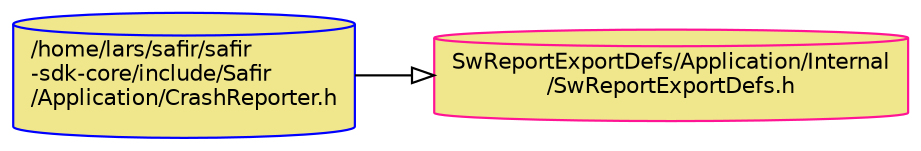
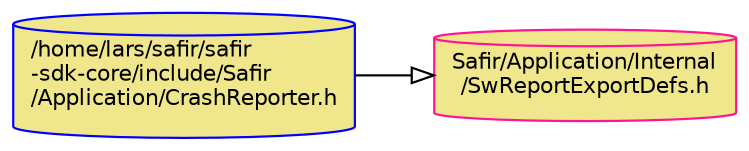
(671, 75) -> (585, 75)
